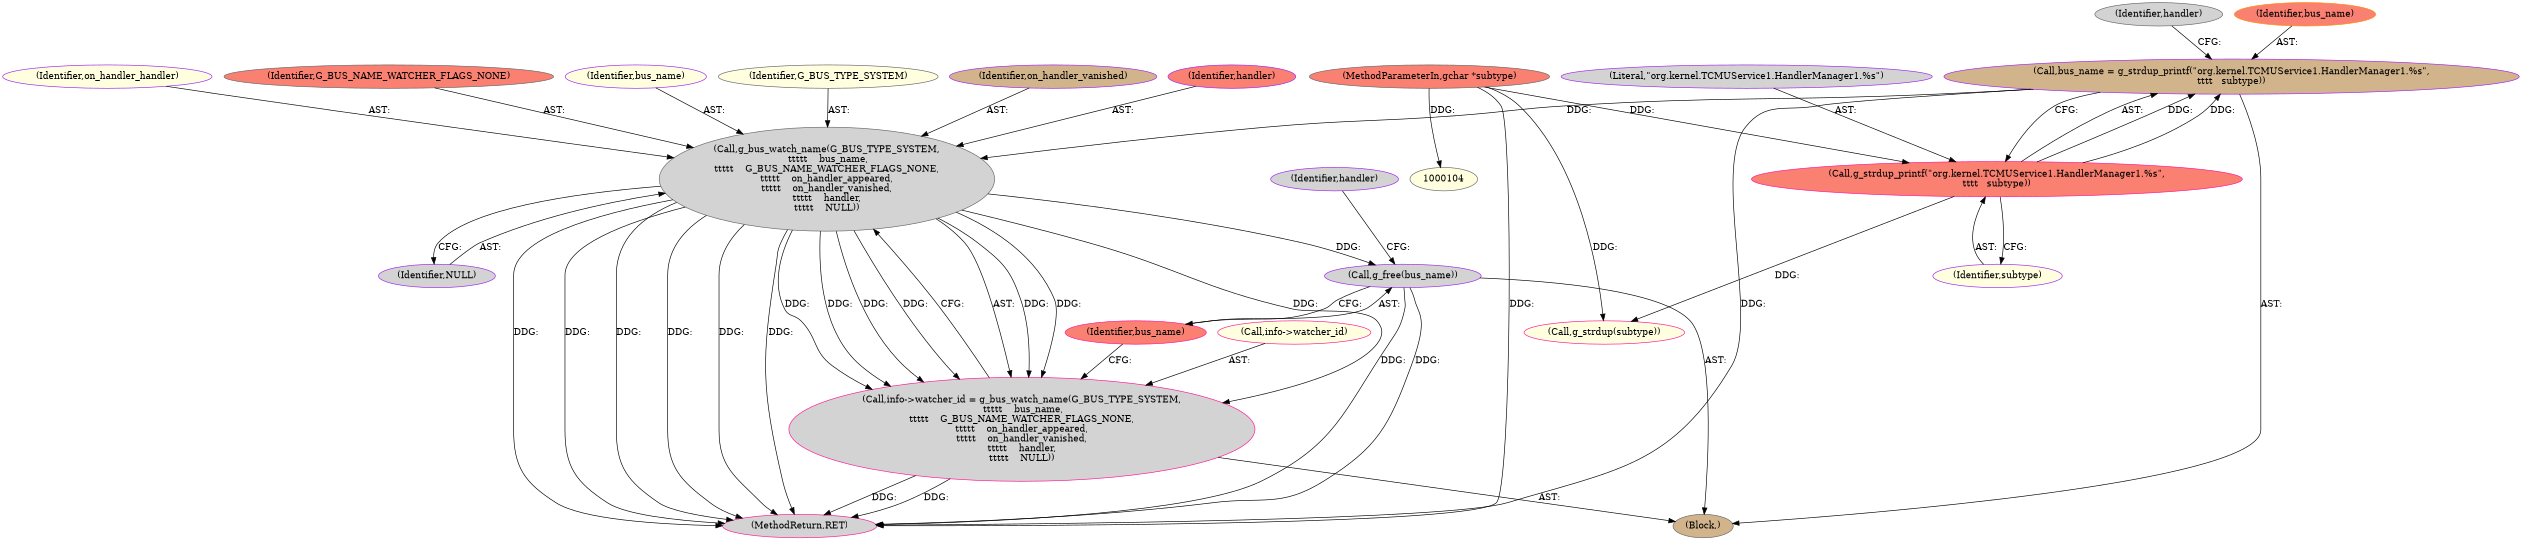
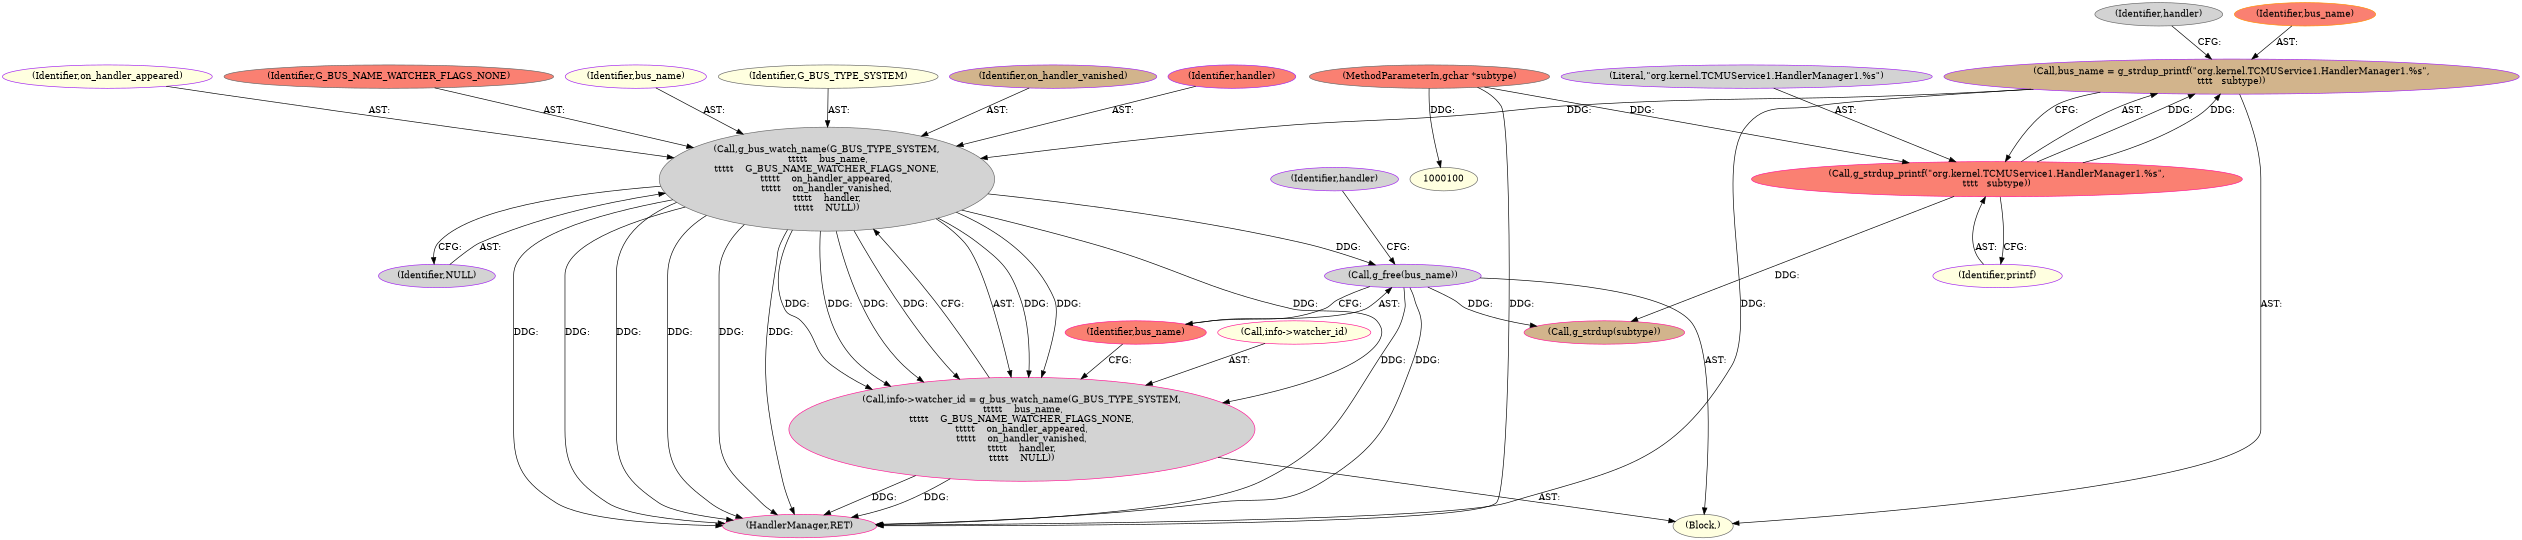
(107, 77) -> (107, 77)
(1444, 179) -> (1444, 179)
(1571, 185) -> (1477, 312)
(1998, 276) -> (1998, 276)
(1604, 333) -> (1604, 333)
(800, 526) -> (800, 526)
(1703, 526) -> (1703, 526)
